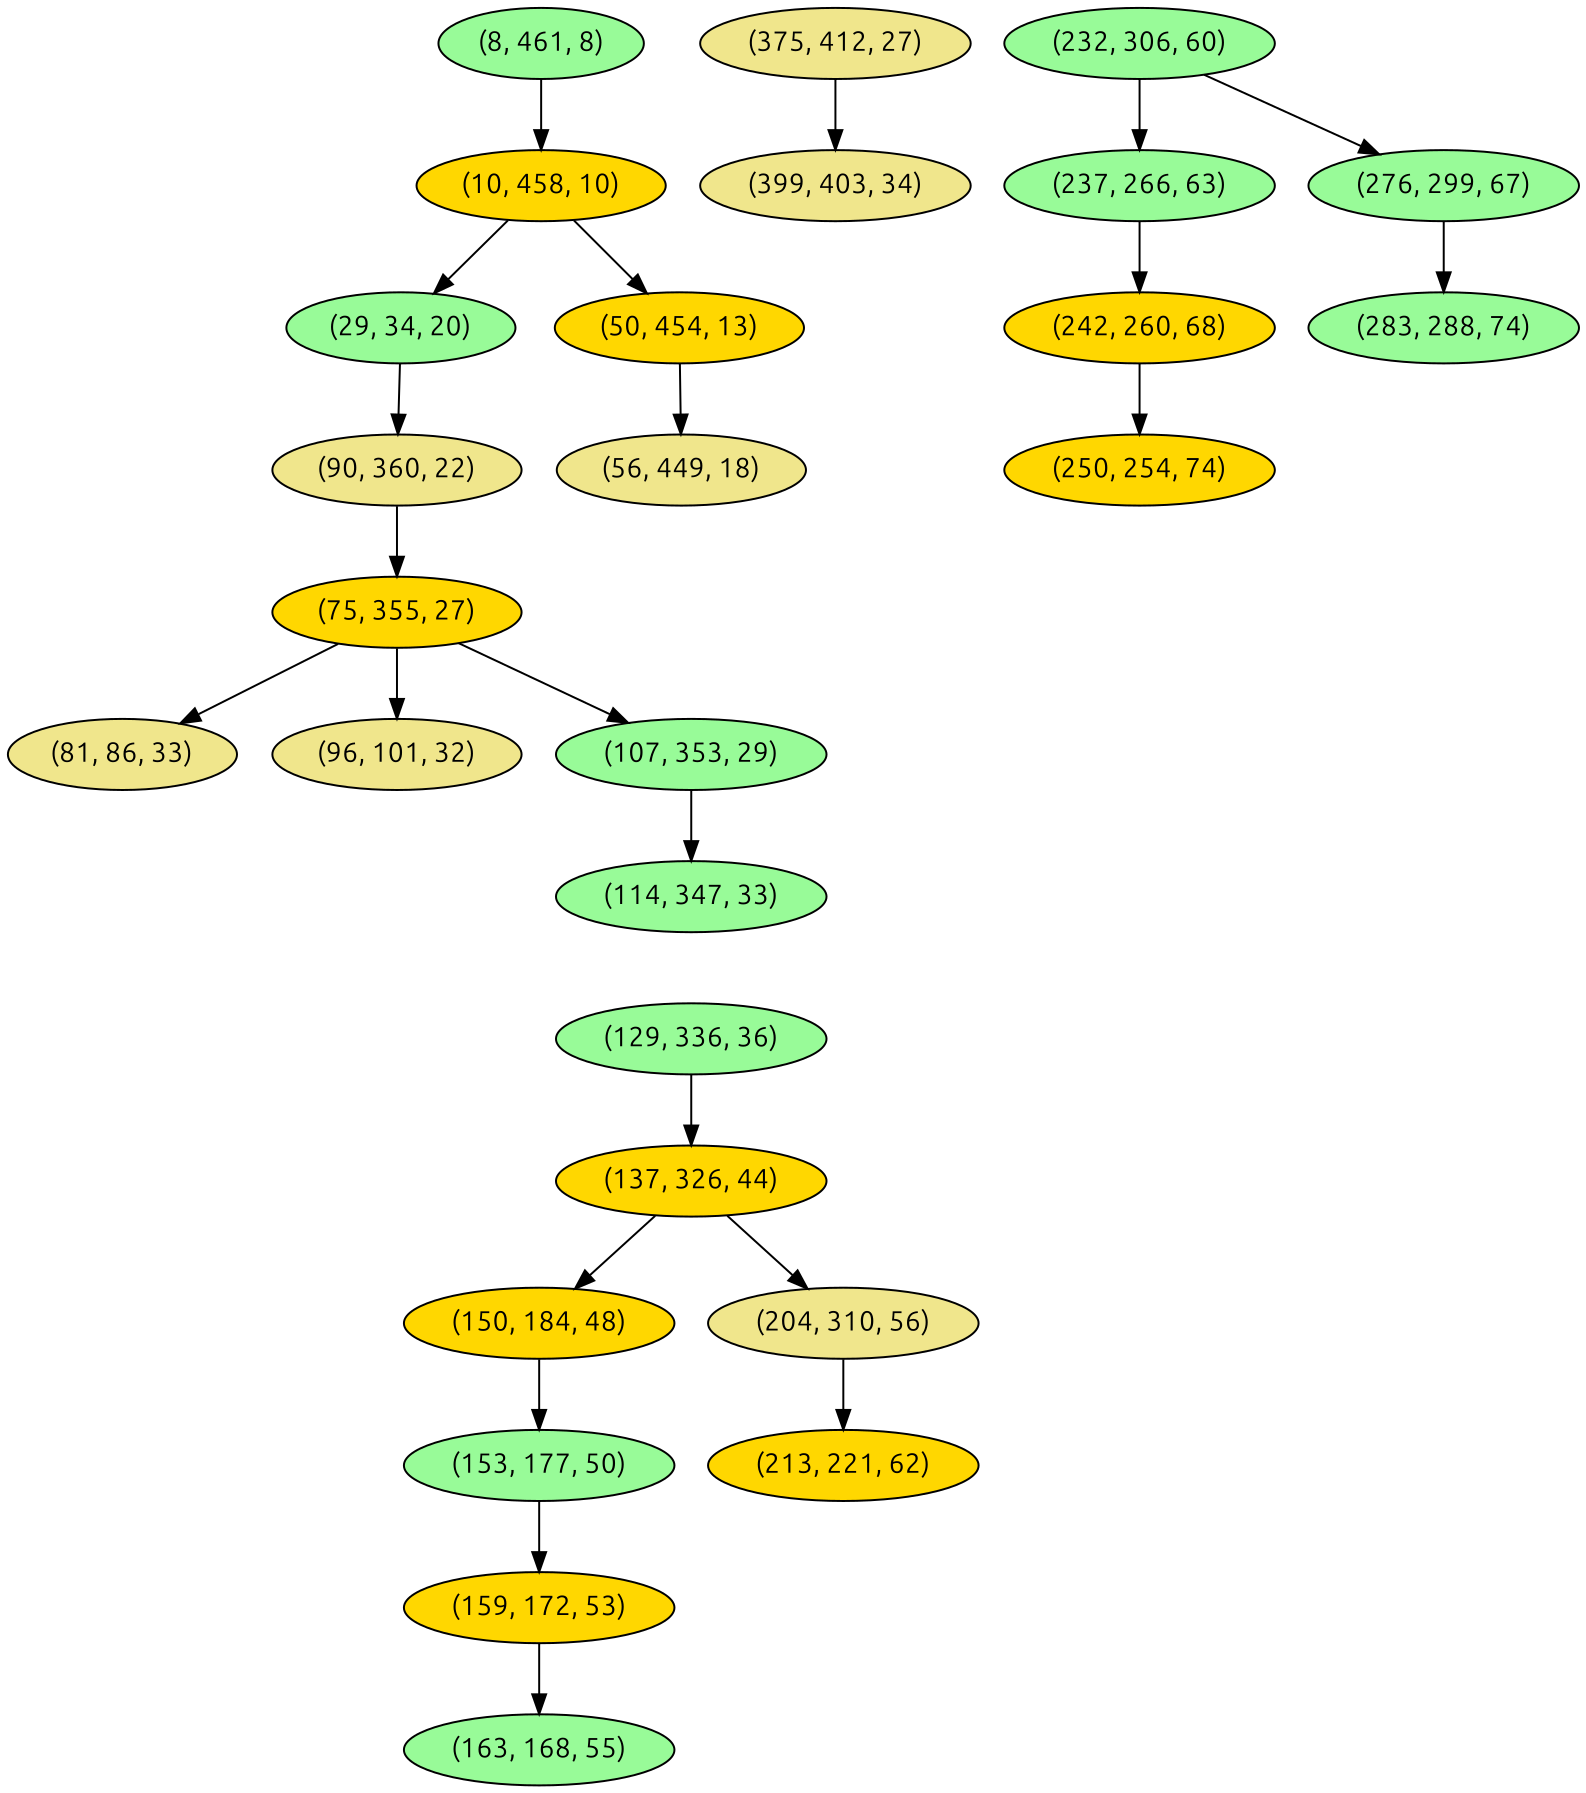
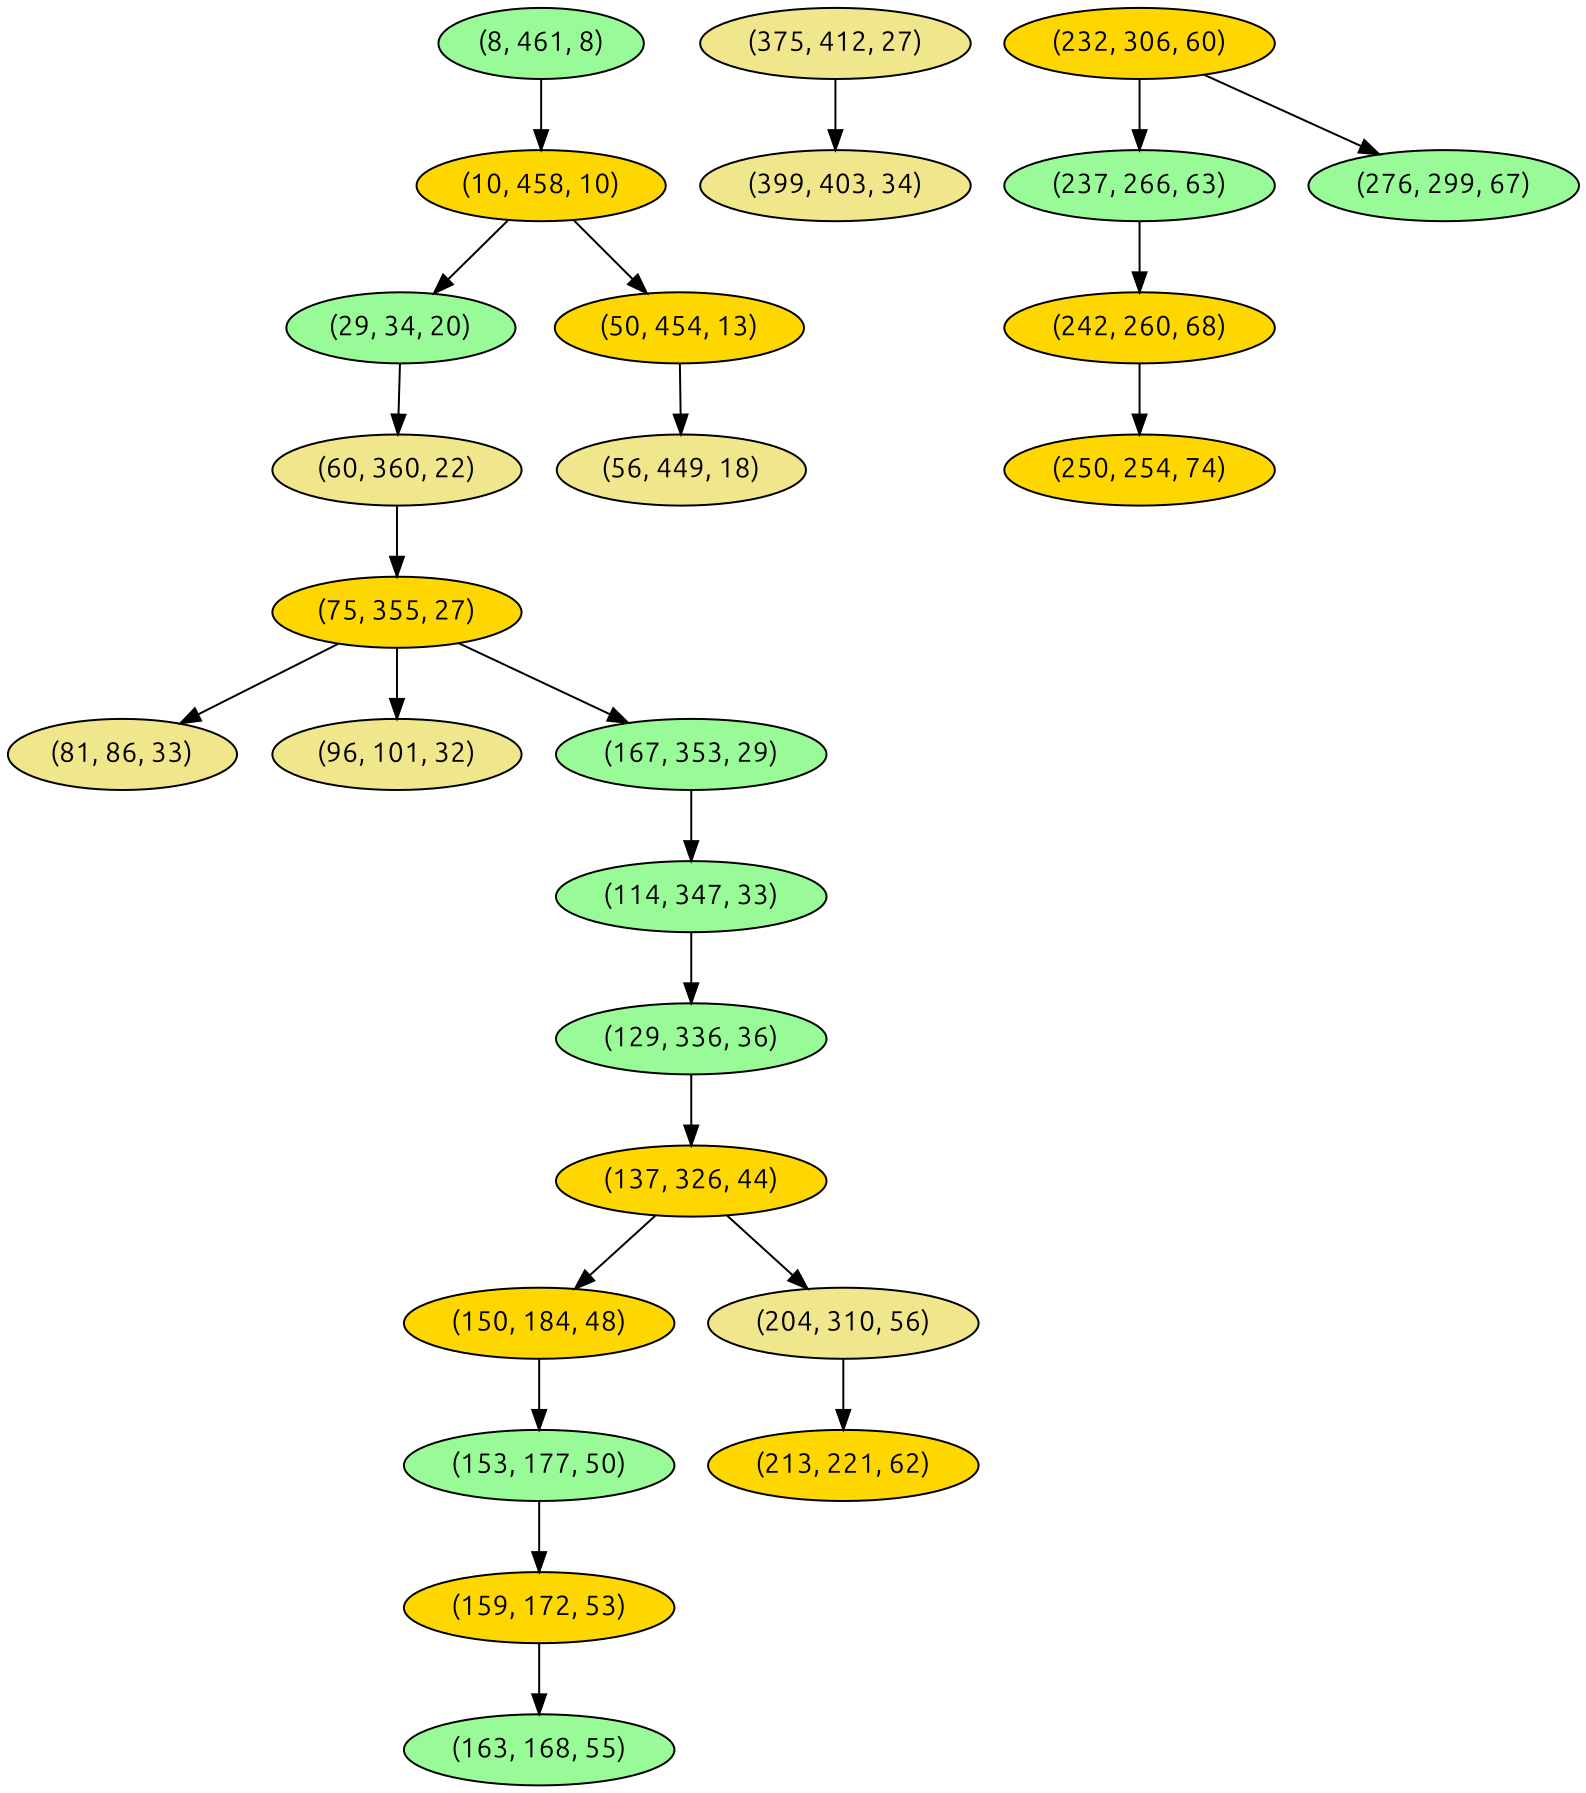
(1140, 43) -> (1140, 43)
(1444, 328) -> none
(397, 470) -> (397, 470)
(691, 754) -> (691, 754)
none -> (691, 958)
